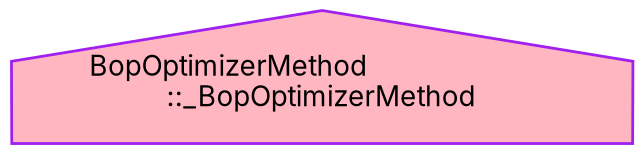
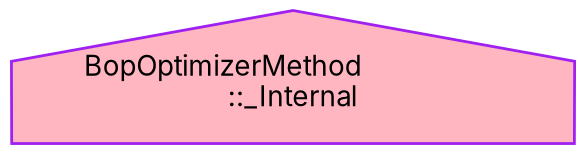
(322, 84) -> (293, 84)
